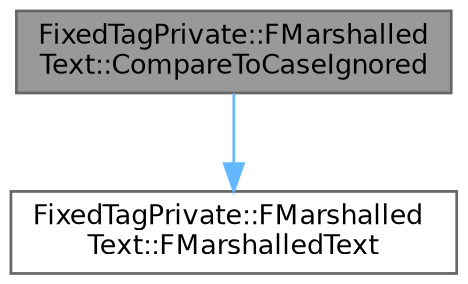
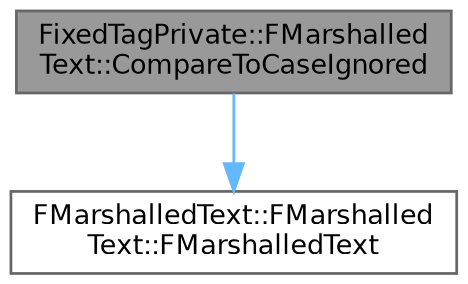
(234, 232) -> (234, 232)
